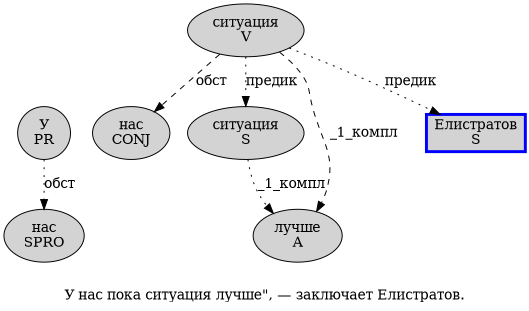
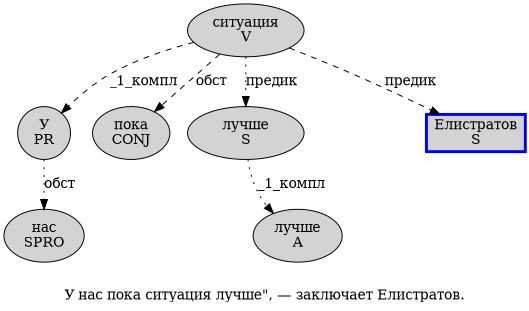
(361, 78) -> (361, 78)
(318, 123) -> (127, 66)
(131, 133) -> (131, 133)
(246, 133) -> (246, 133)
